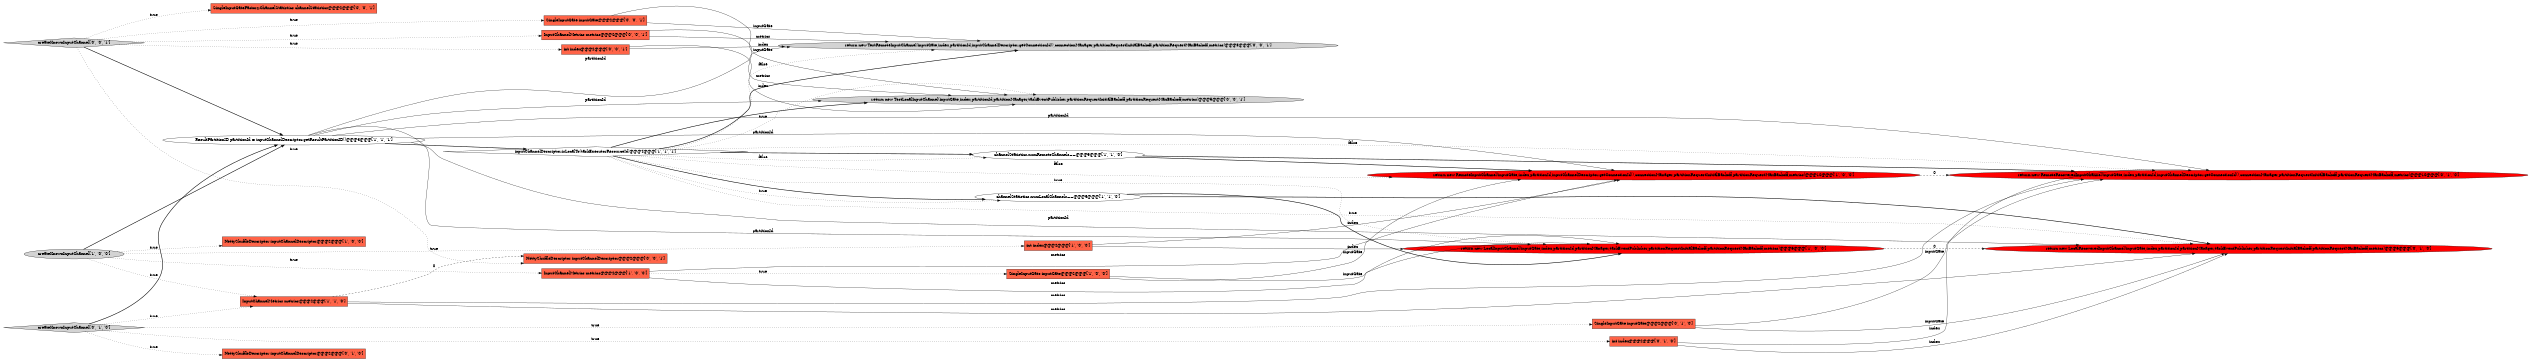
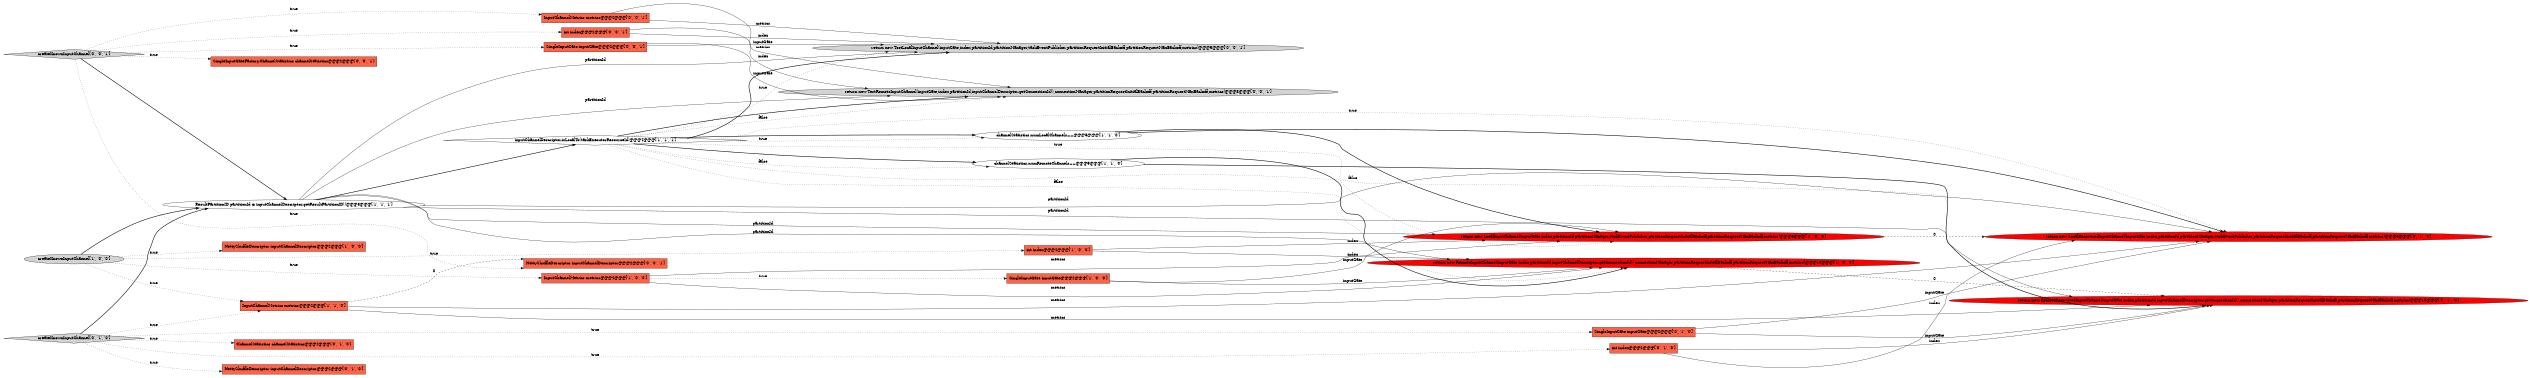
none -> (294, 345)
